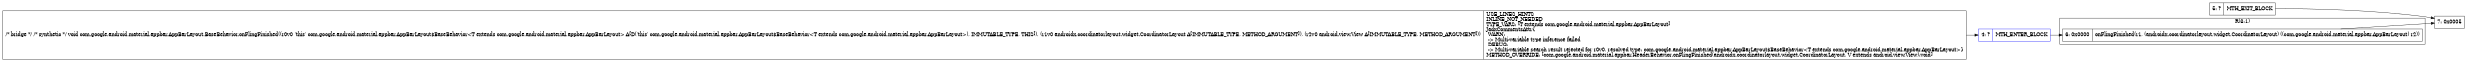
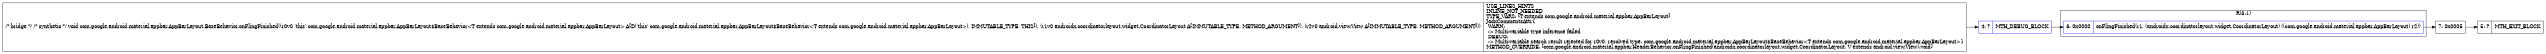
(2353, 11) -> (2470, 27)
(2021, 35) -> (2022, 27)
(2242, 35) -> (2243, 27)
